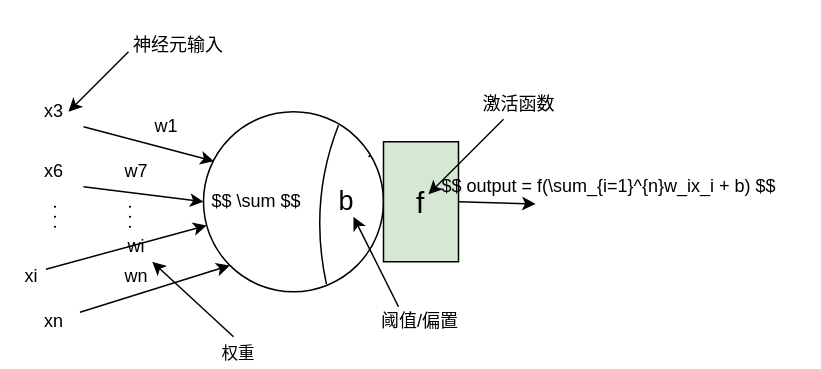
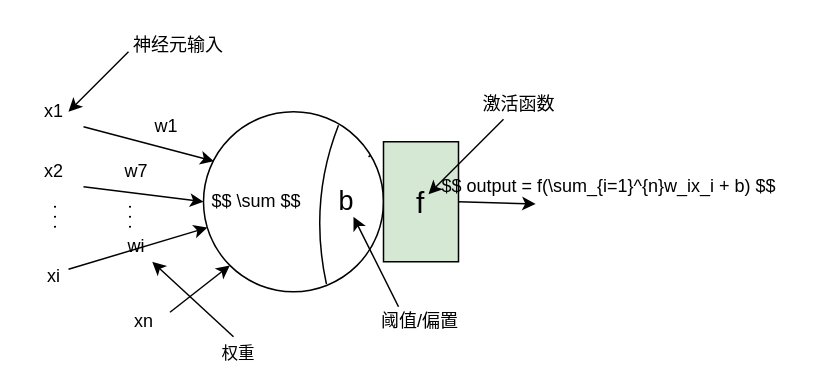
(54, 112) -> (54, 112)
(54, 172) -> (54, 172)
(31, 277) -> (53, 277)
(136, 277) -> none
(53, 322) -> (143, 322)
